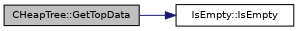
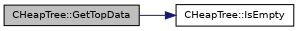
(235, 15) -> (235, 15)
